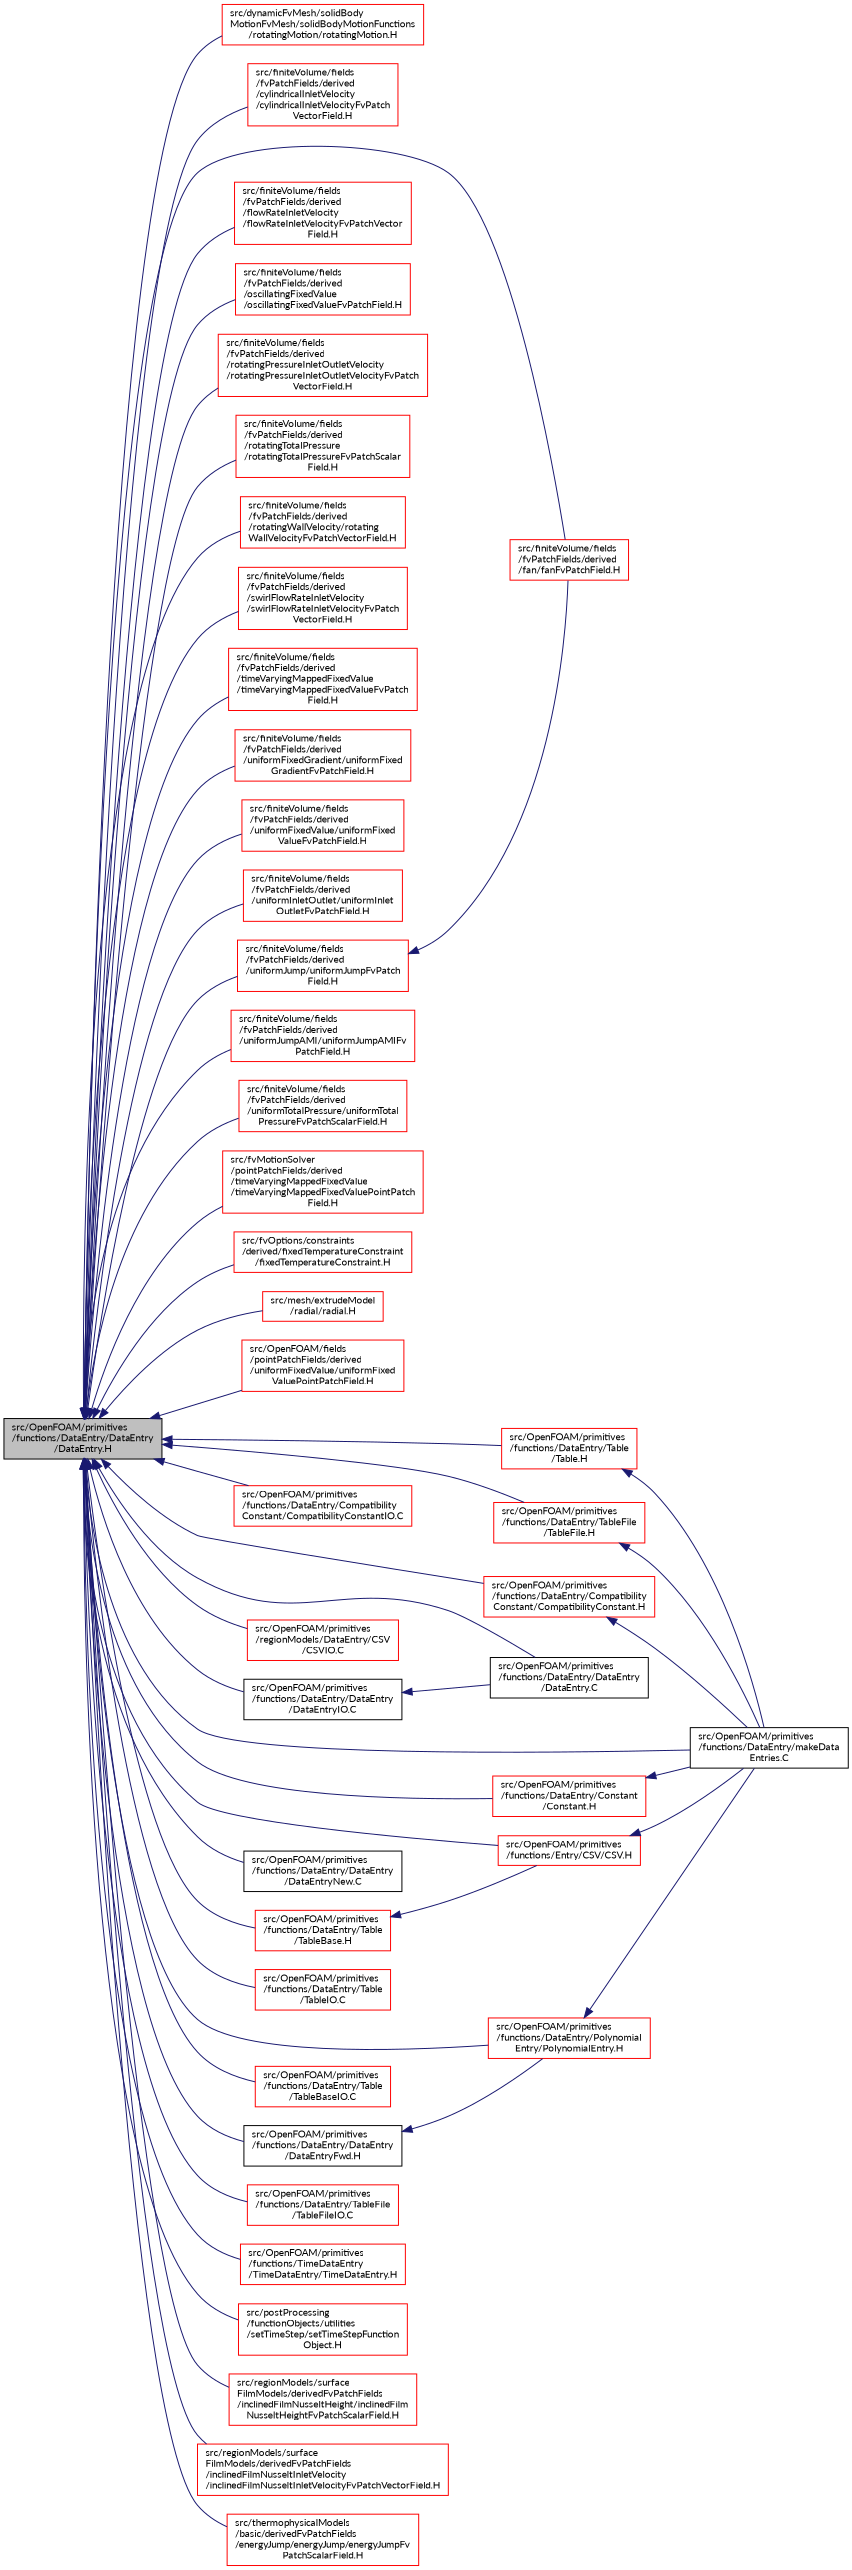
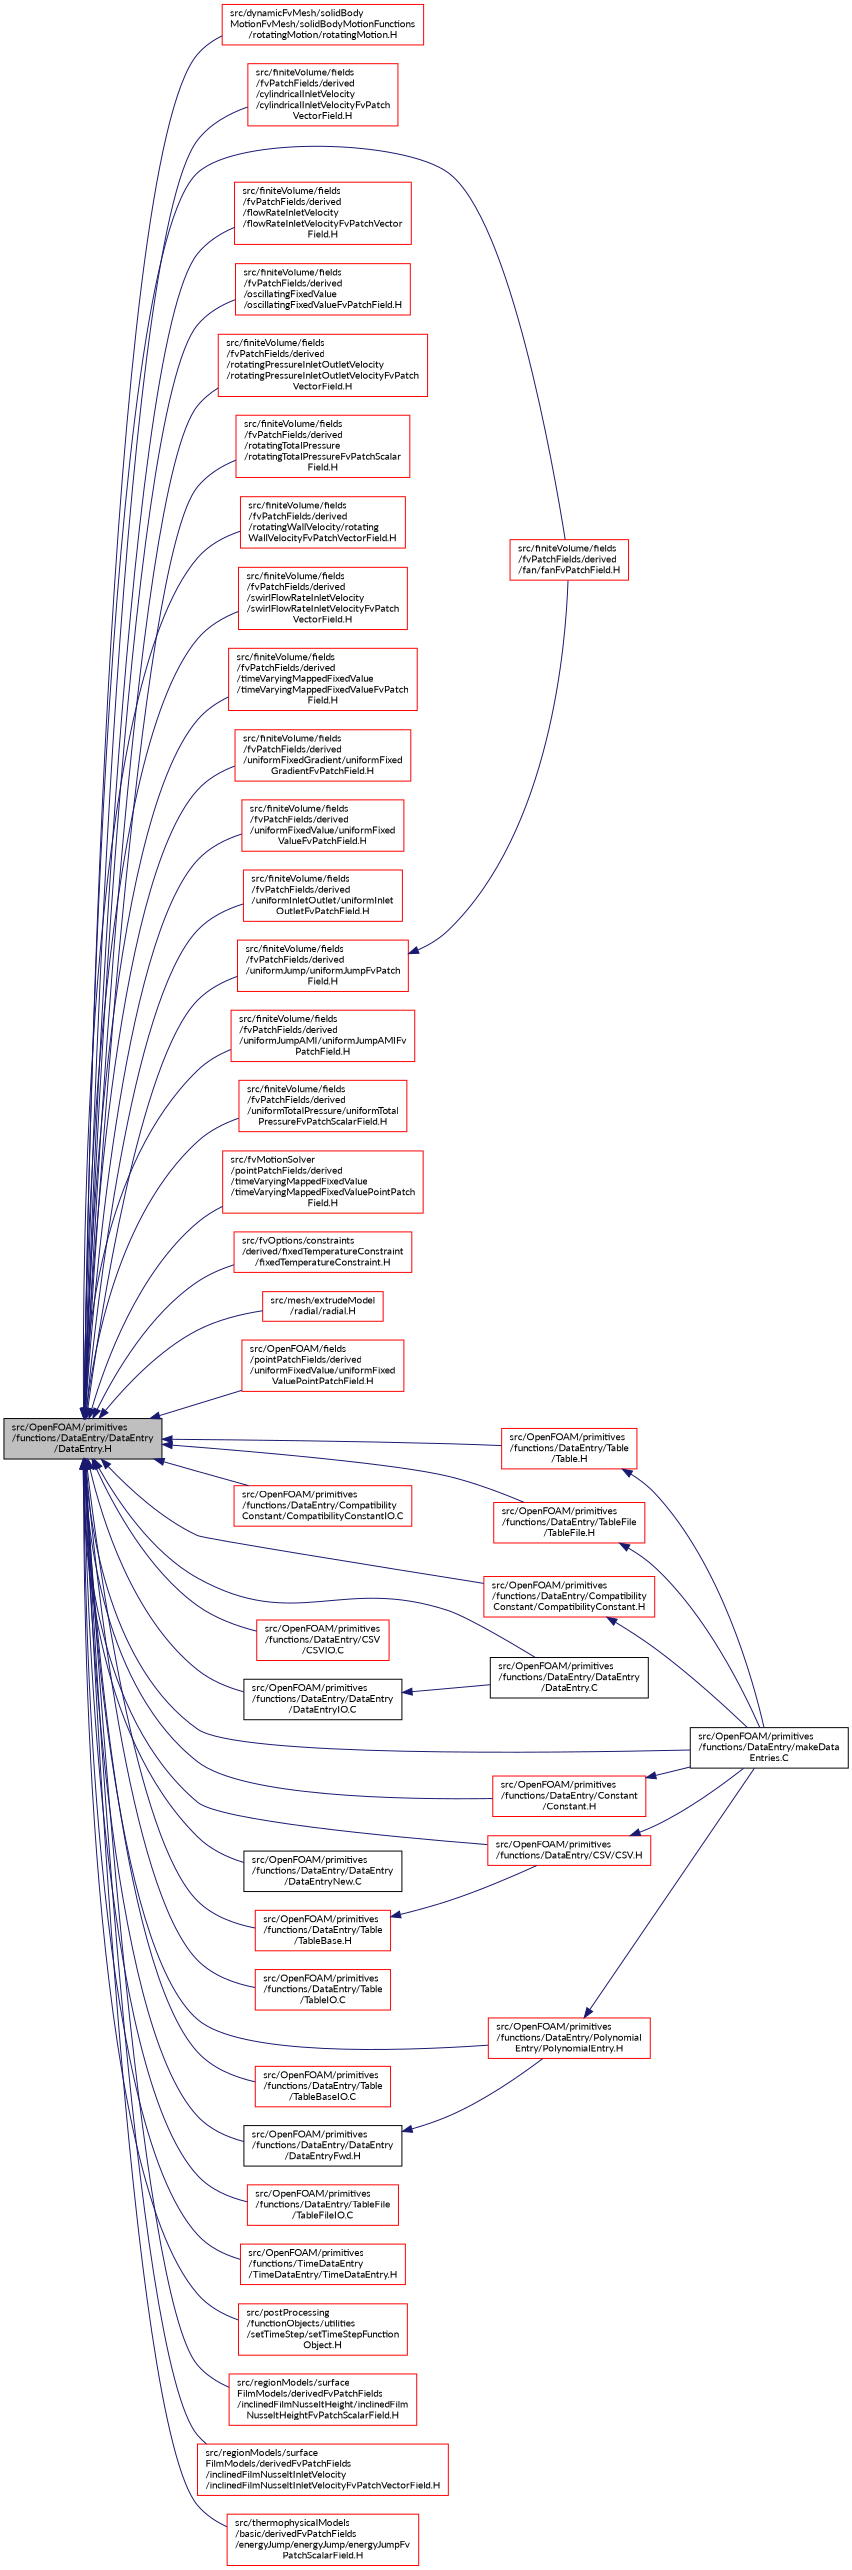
(323, 1640) -> (323, 1640)
(569, 1851) -> (569, 1851)
